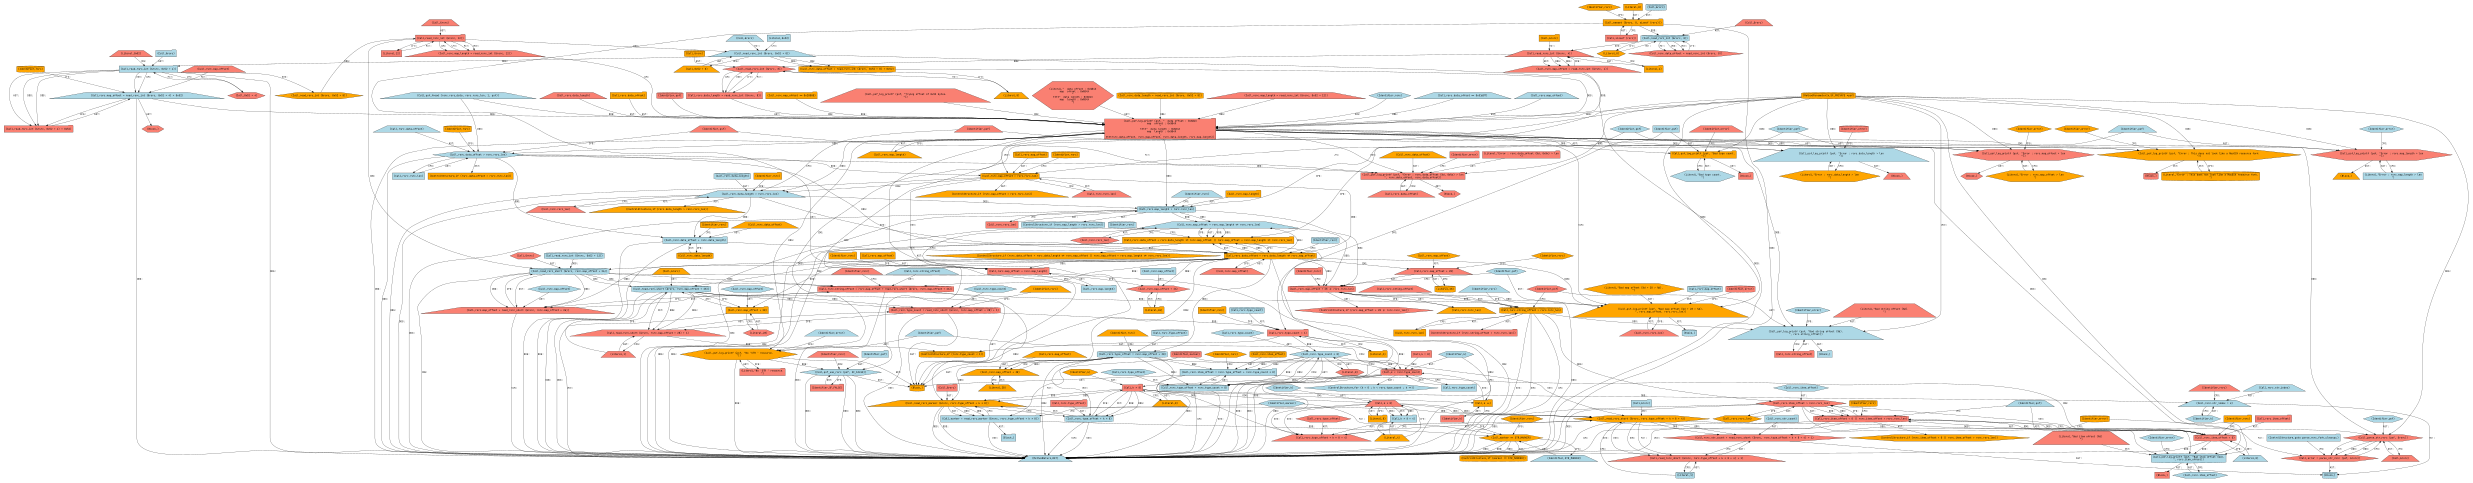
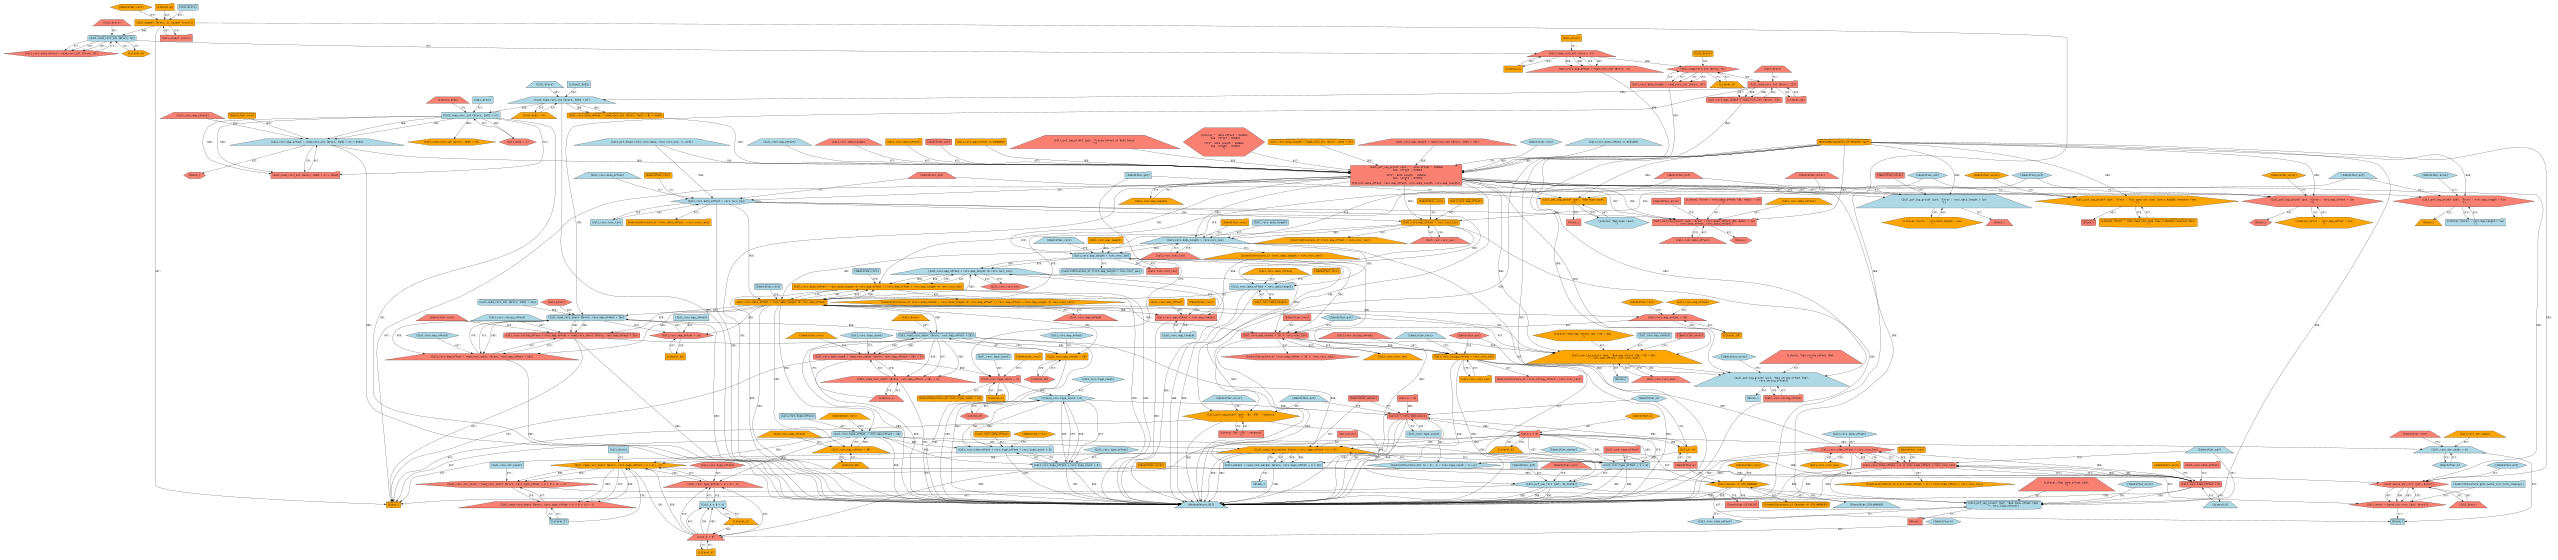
(358, 49) -> (1738, 77)
(475, 54) -> (1744, 100)
none -> (656, 321)
(800, 347) -> (928, 486)
(1320, 354) -> (1062, 398)
(826, 380) -> (1598, 475)
(2274, 388) -> (2475, 434)
none -> (1604, 461)
none -> (715, 494)
